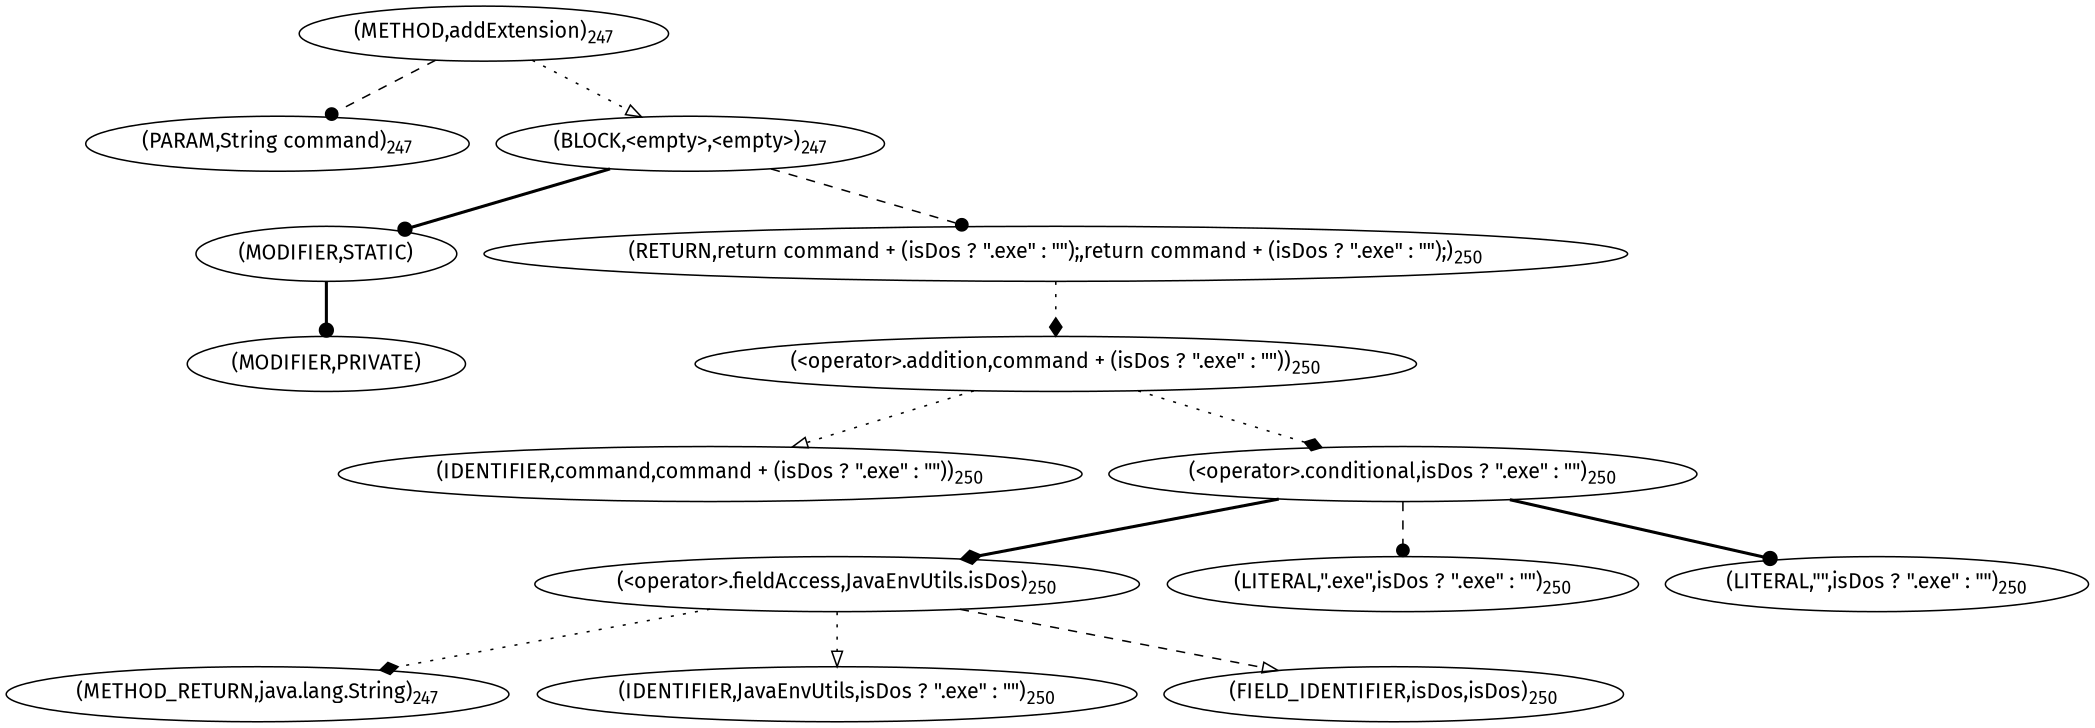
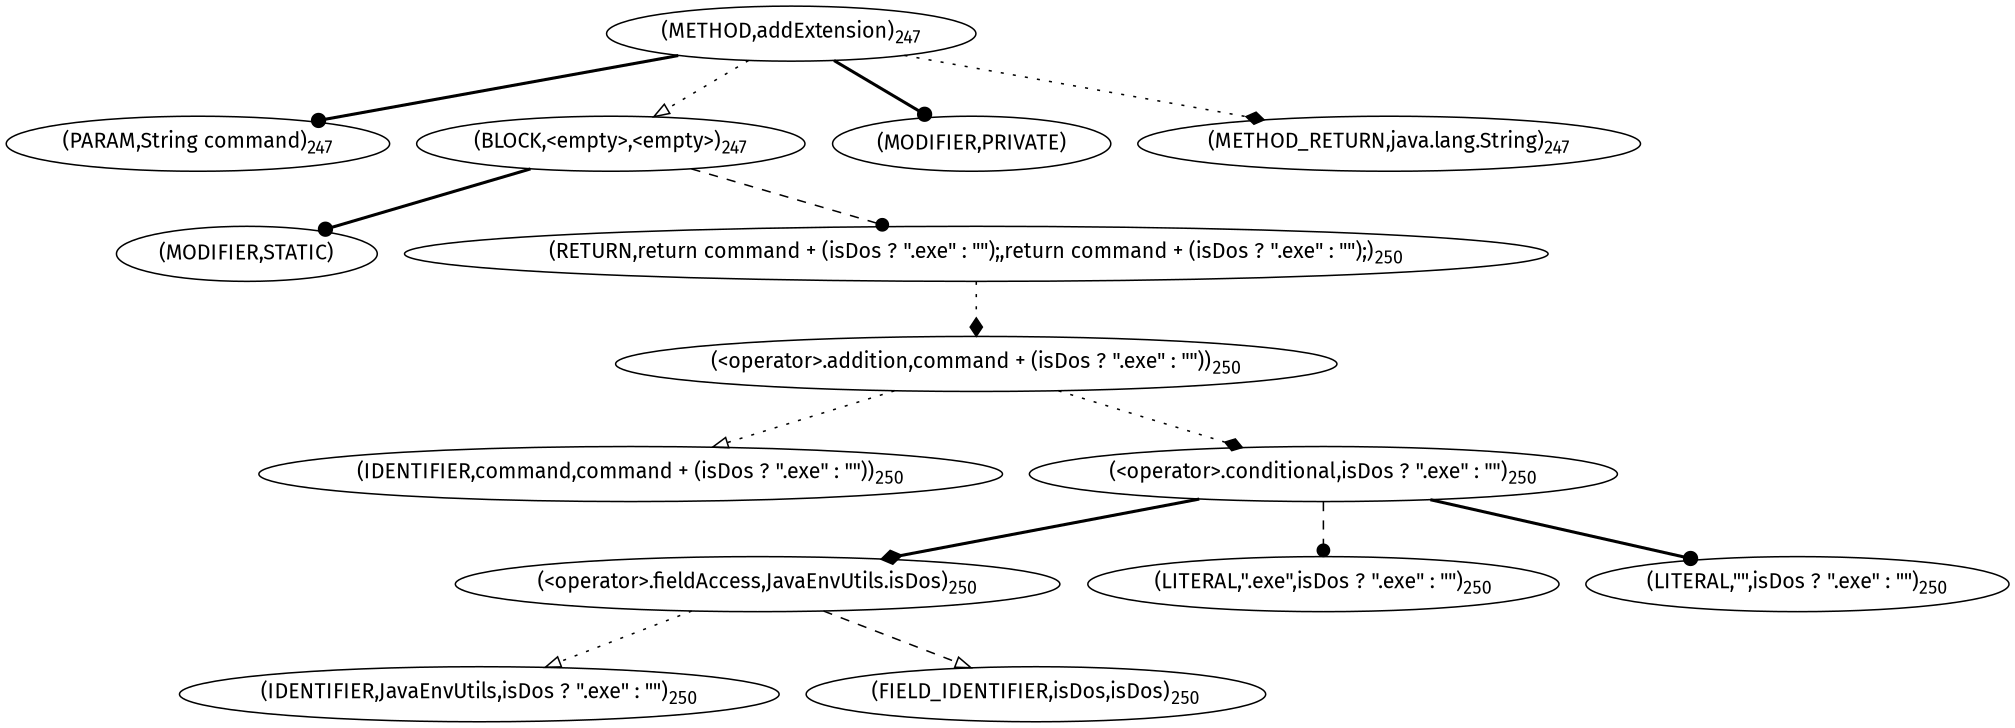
(386, 86) -> (502, 87)
(326, 303) -> (876, 86)
(554, 638) -> (1075, 86)
